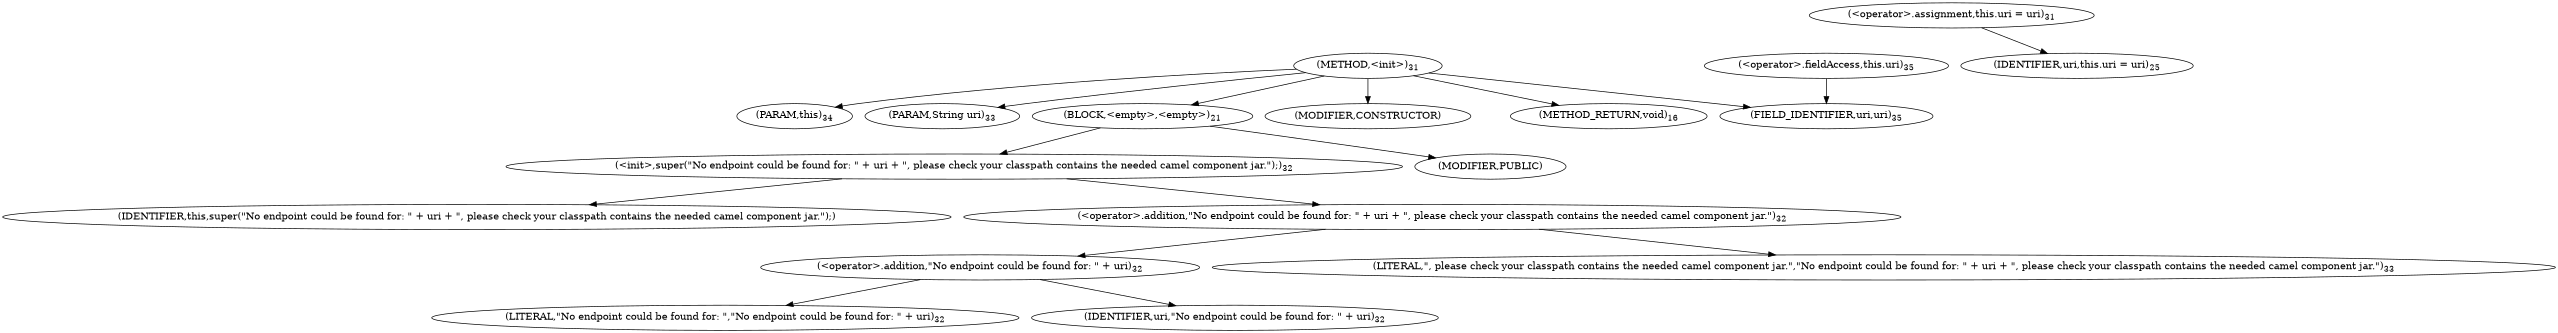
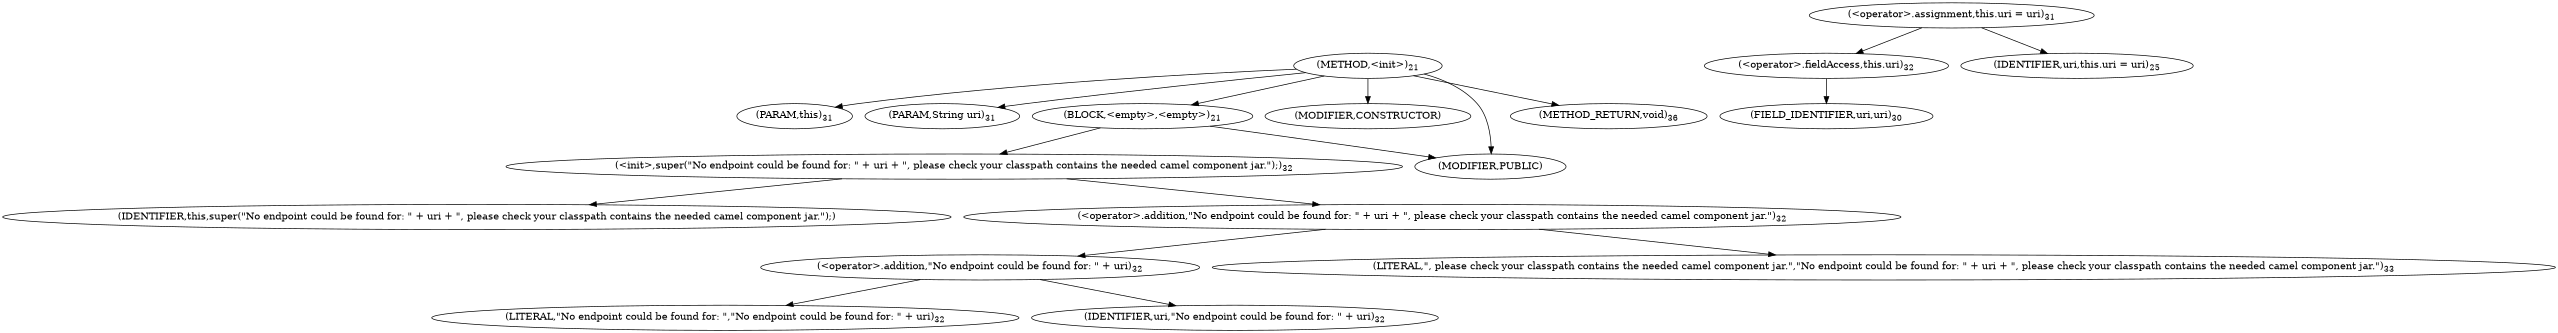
none -> (1892, 39)
(1414, 65) -> (1414, 65)
(1909, 65) -> (1909, 65)
(1586, 90) -> (1472, 98)
(828, 115) -> (828, 115)
(991, 115) -> (991, 115)
(1673, 115) -> (1673, 115)
(1897, 115) -> (1897, 115)
